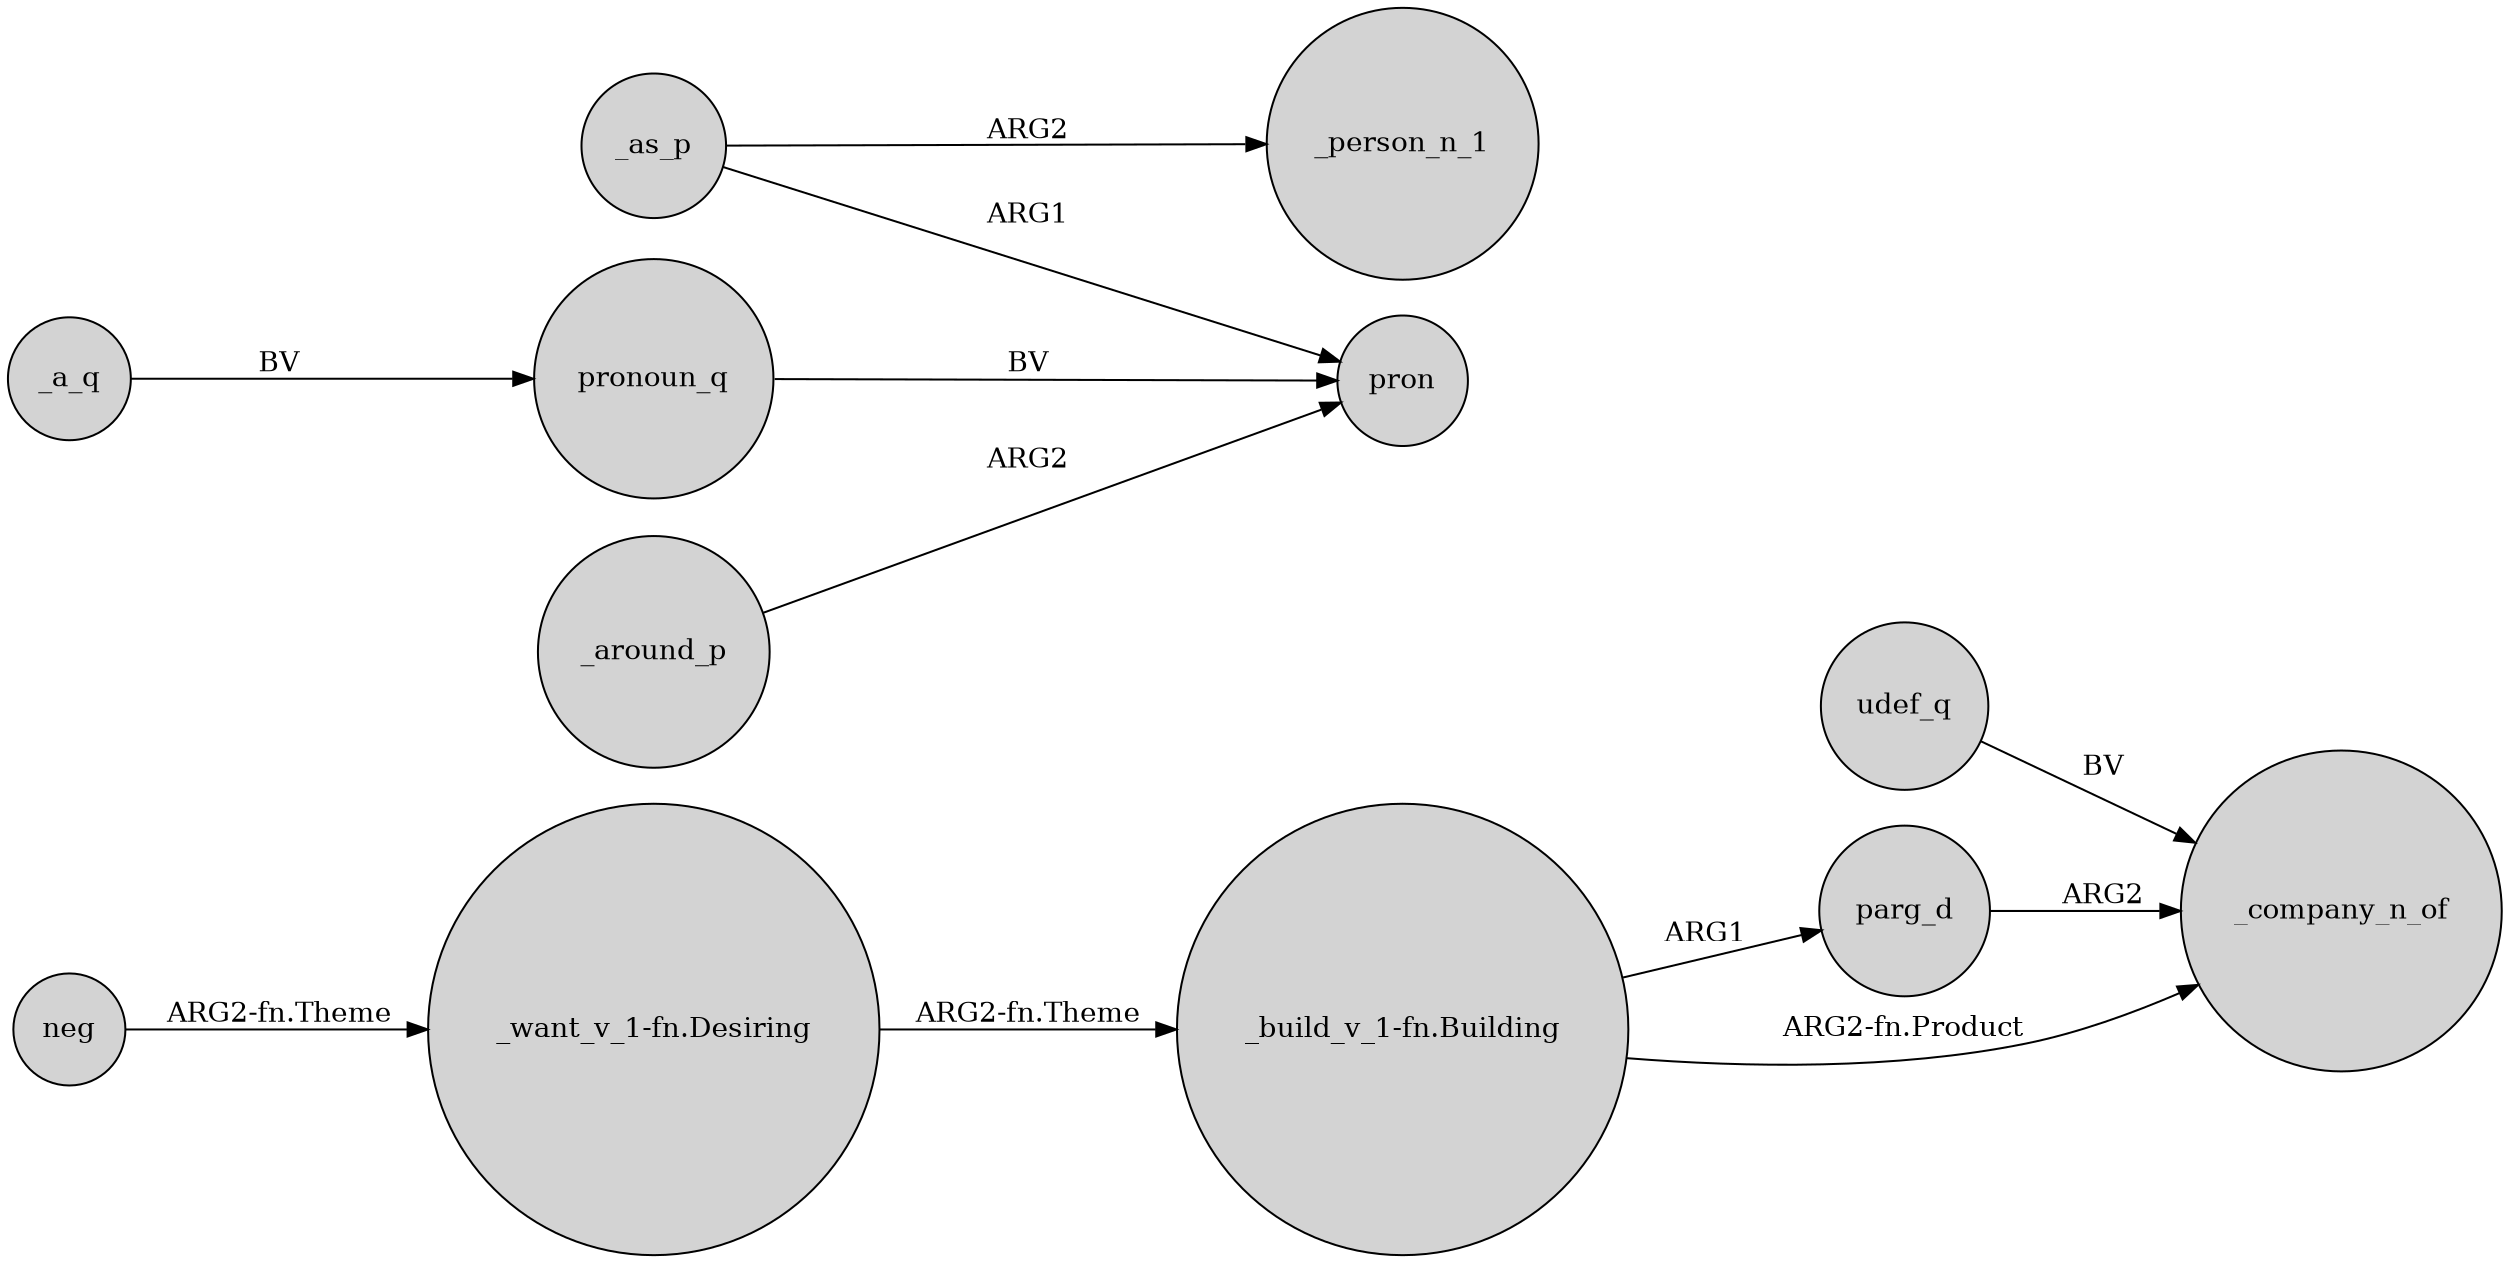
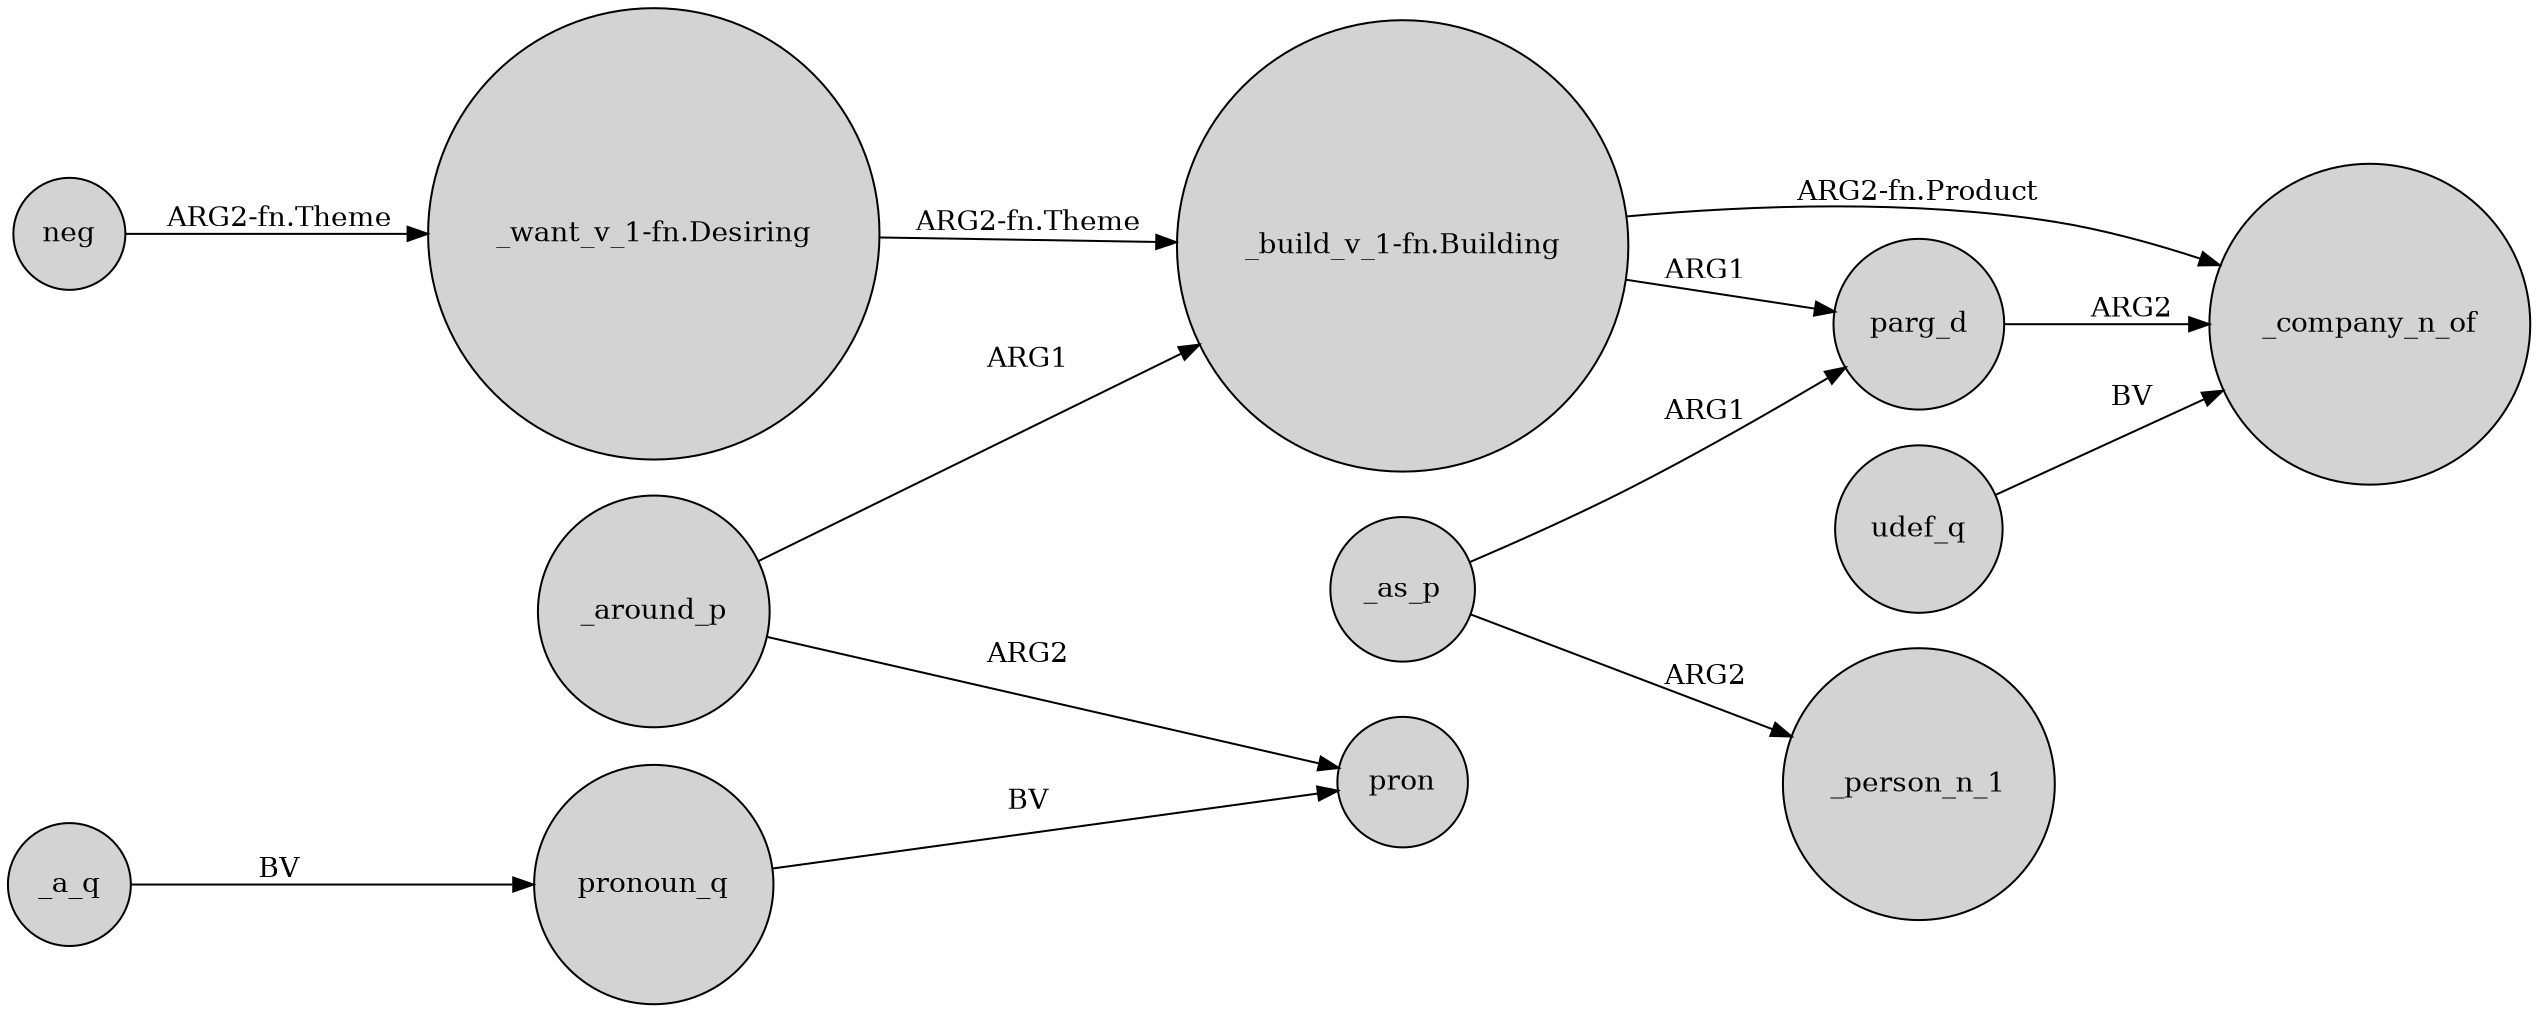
(1021, 261) -> (1652, 477)
none -> (970, 457)
